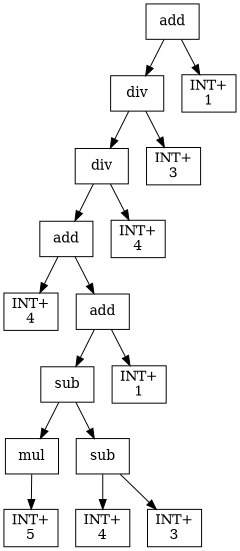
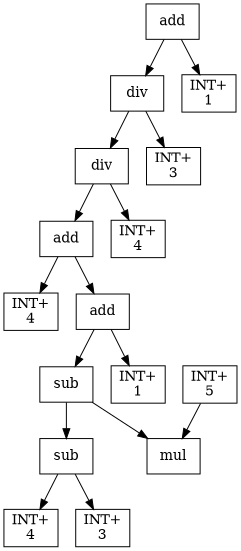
(32, 487) -> (194, 417)
